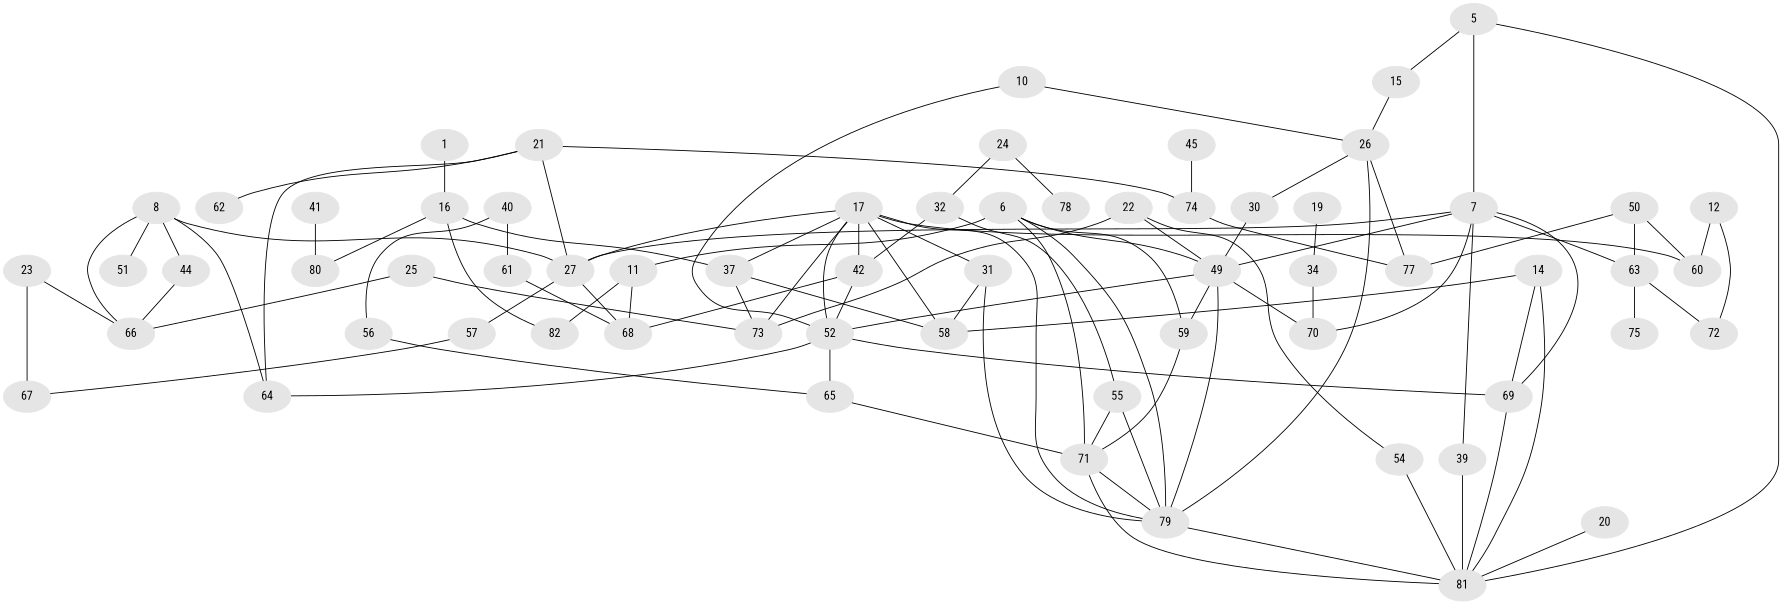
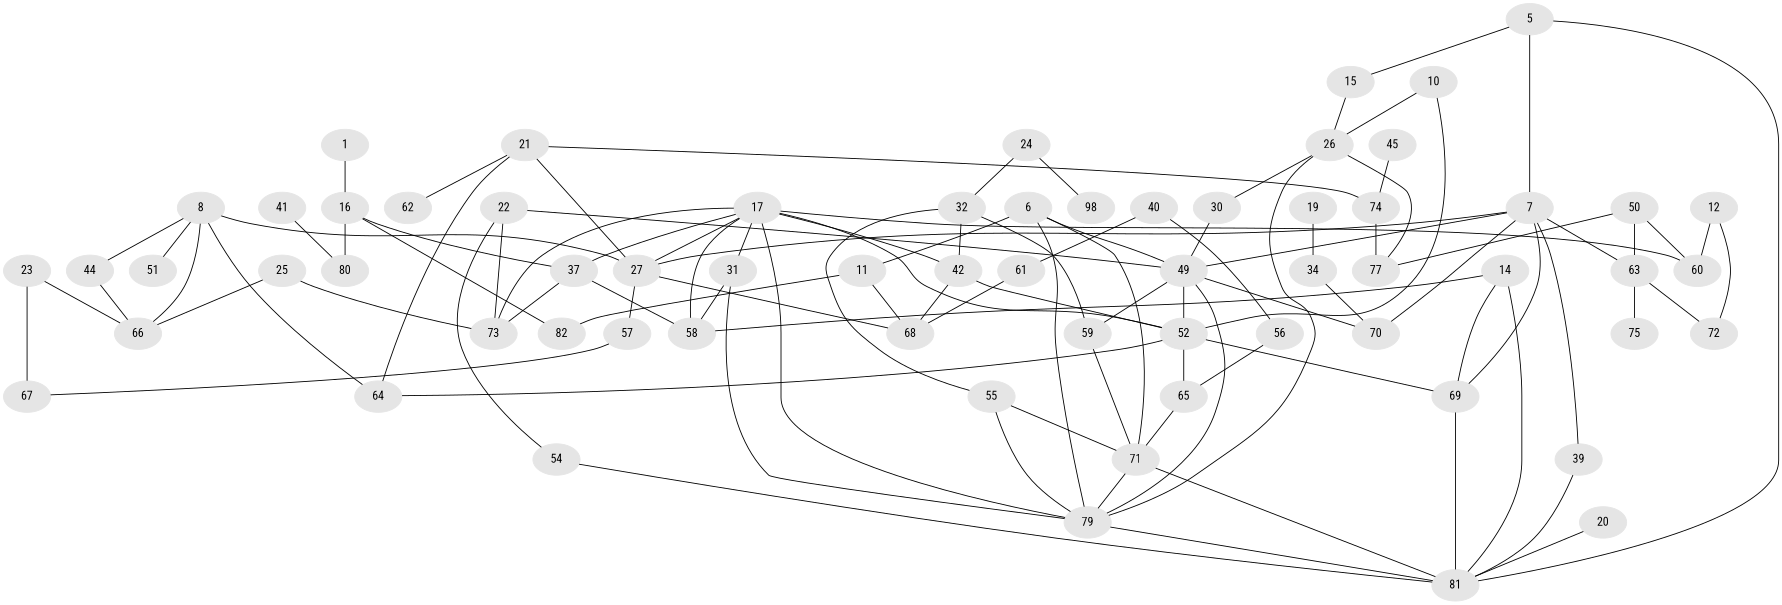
(1066, 208) -> (1091, 208)
(1144, 252) -> (1043, 247)
